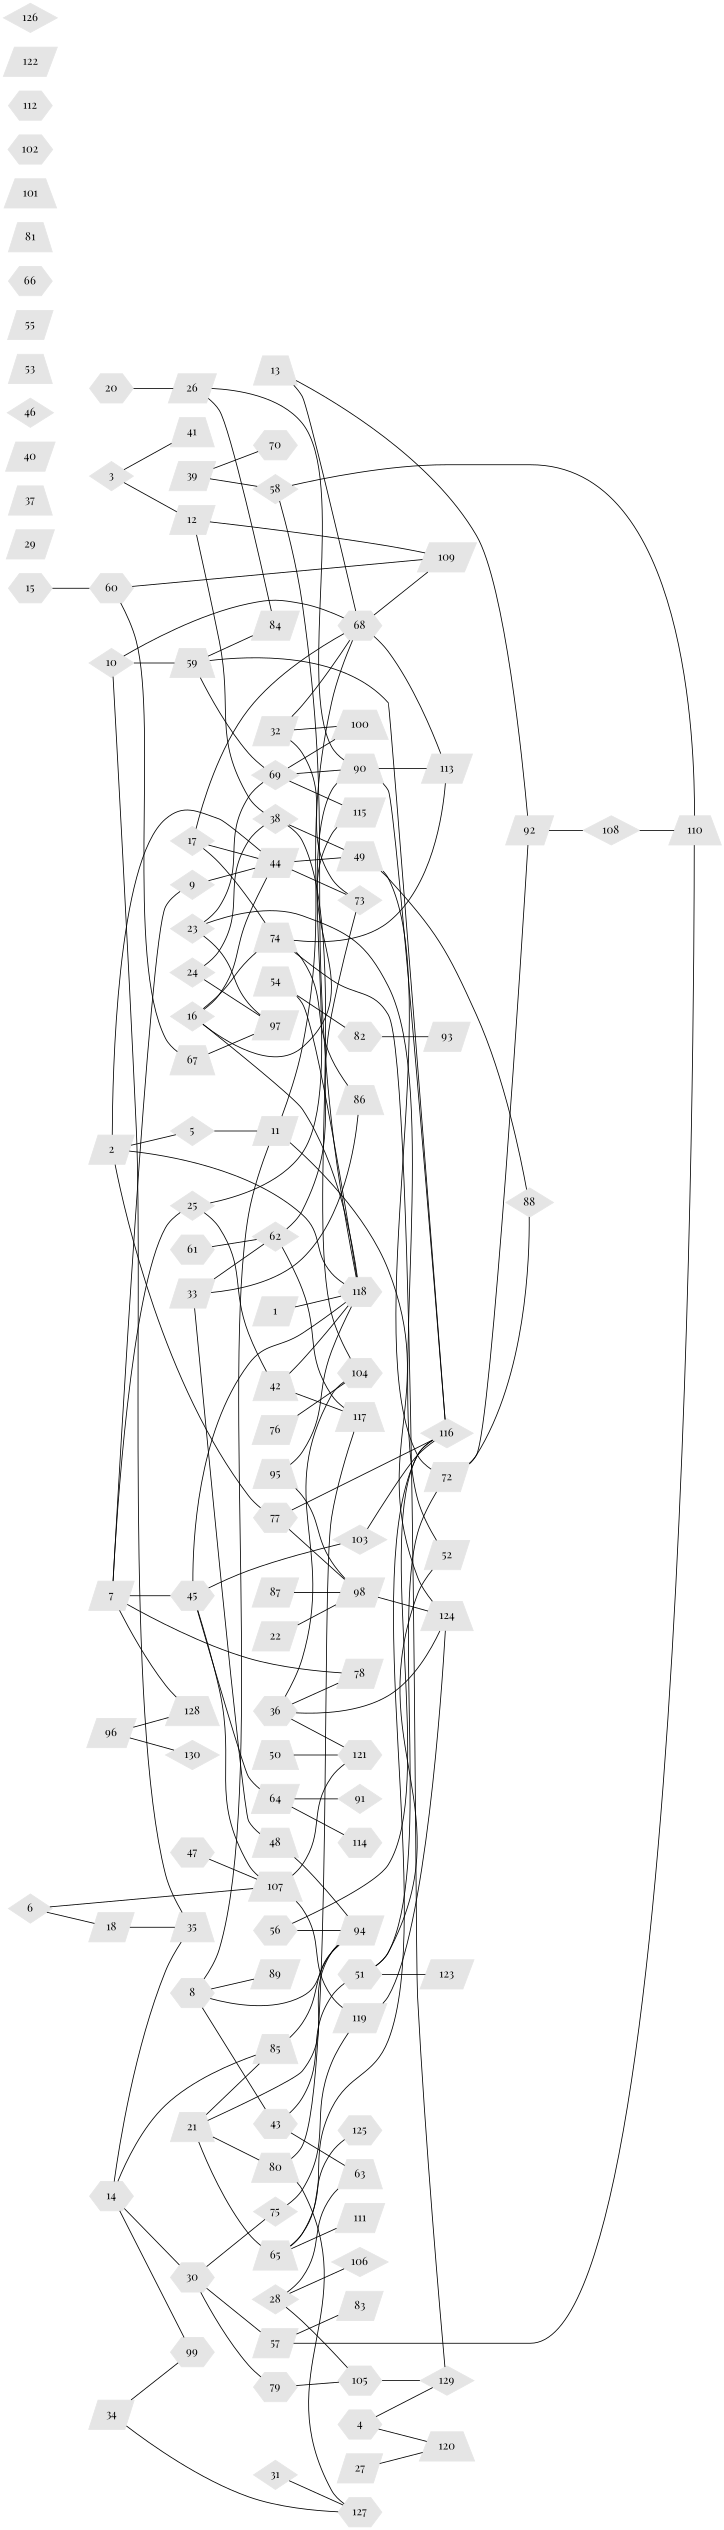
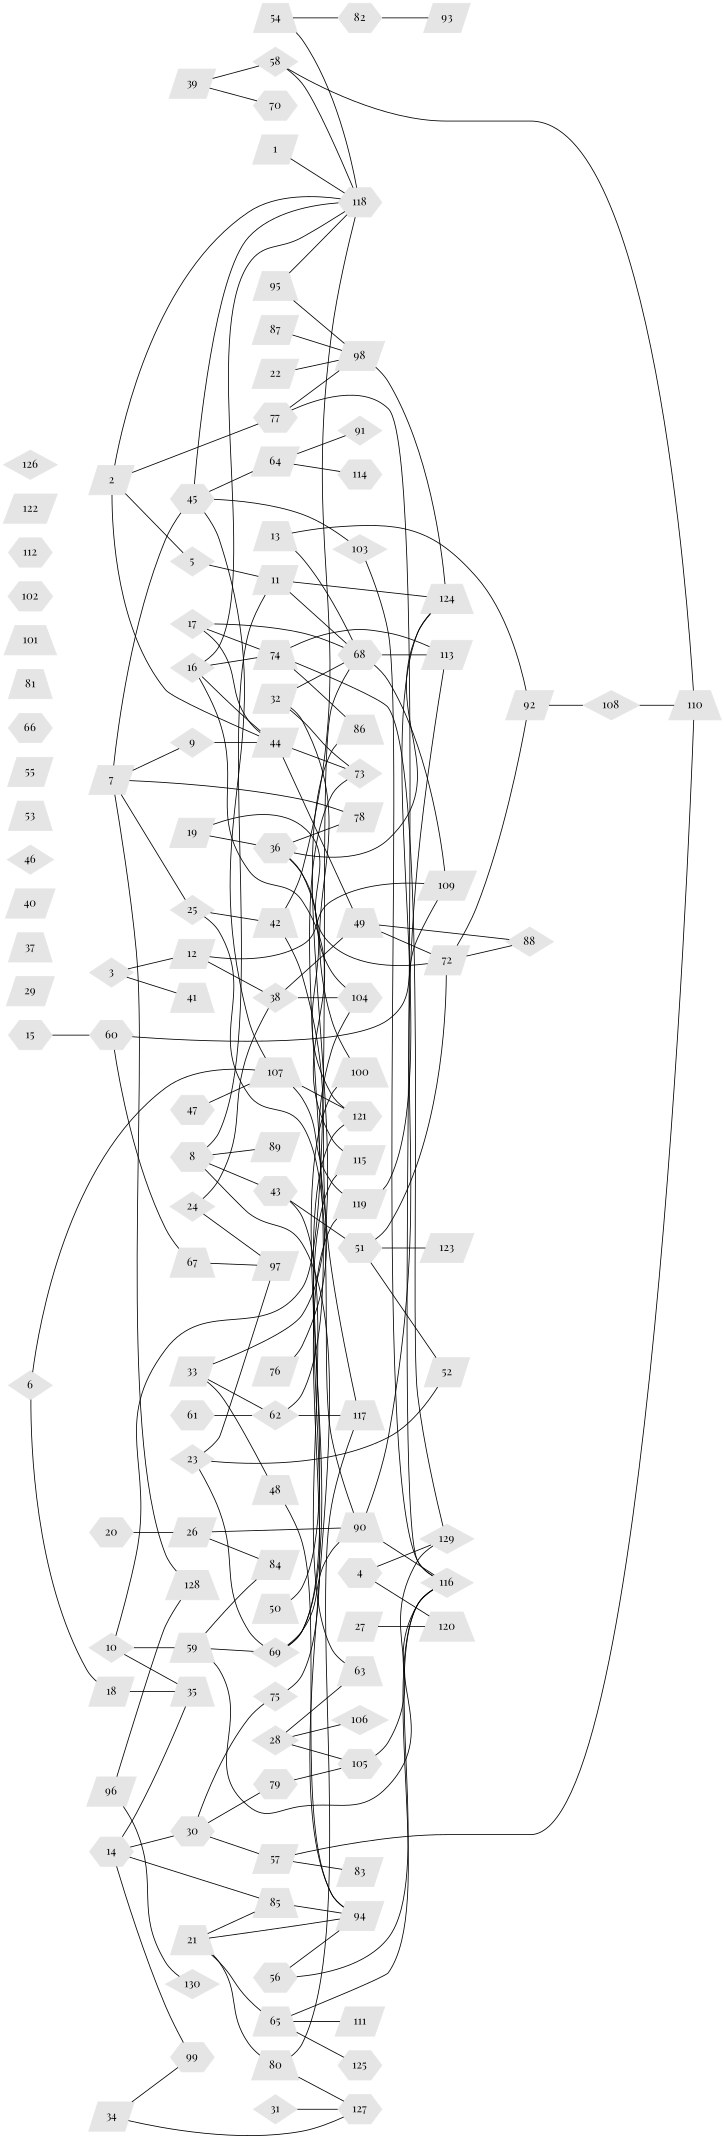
none -> (192, 833)
